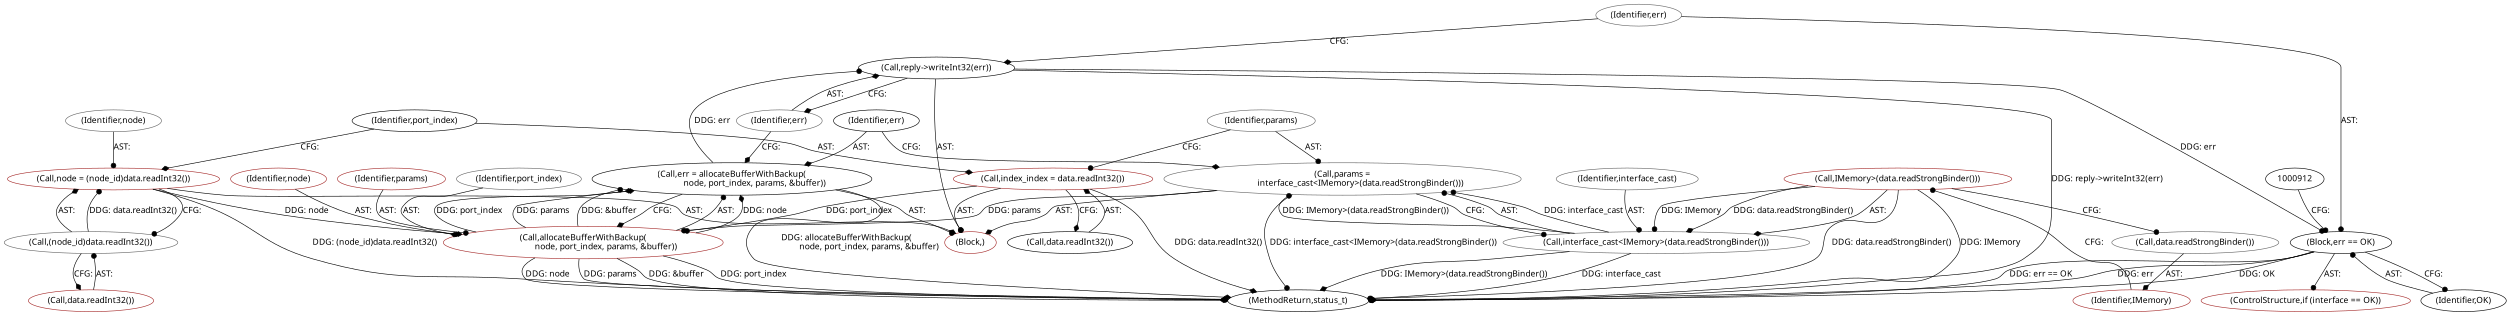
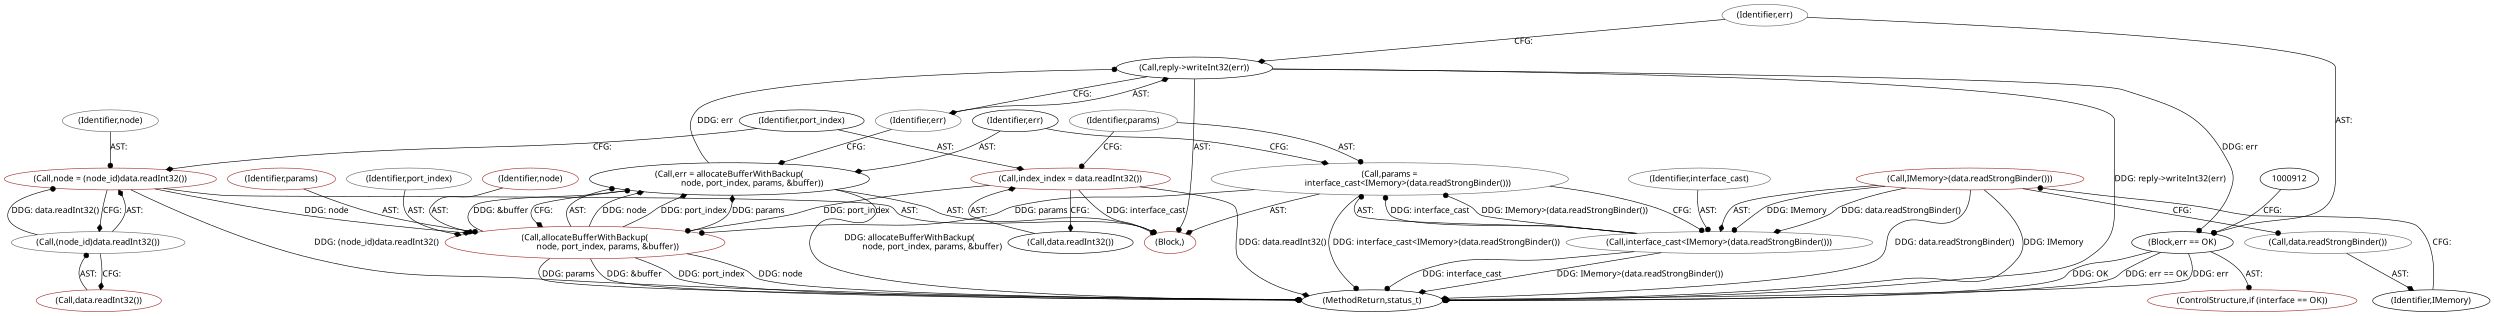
(1933, 103) -> (2090, 107)
(620, 200) -> (660, 198)
(182, 210) -> (103, 207)
(967, 211) -> (1146, 211)
(2132, 301) -> (2431, 301)
(2464, 301) -> none
